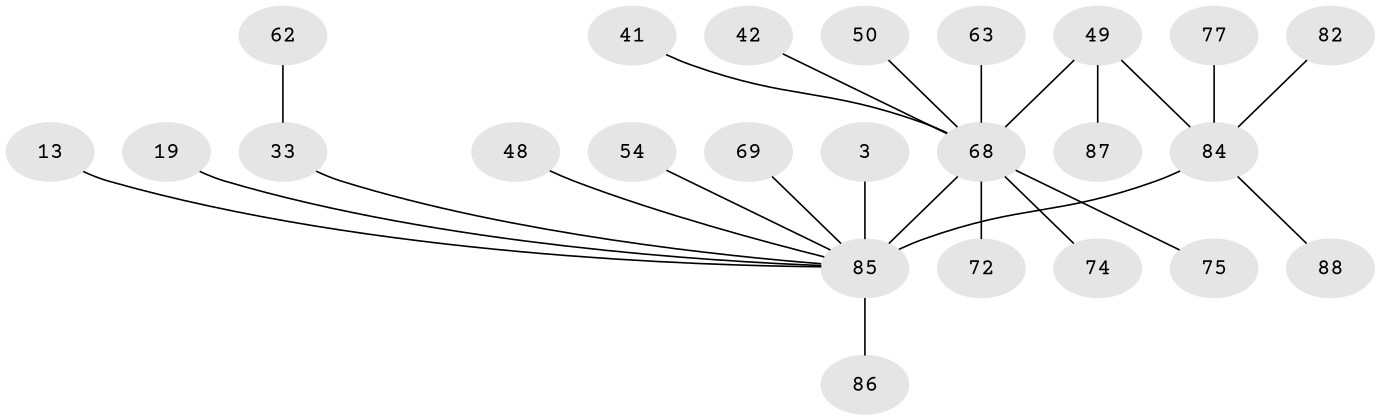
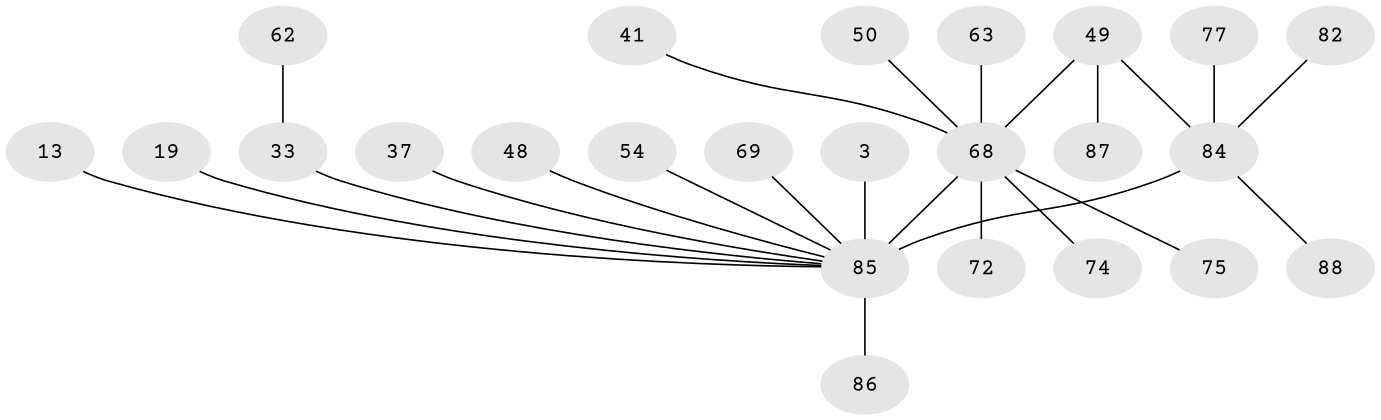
(749, 36) -> none
none -> (399, 152)
